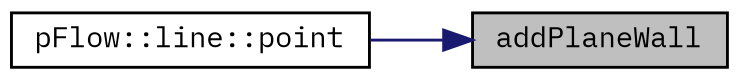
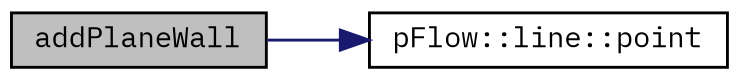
(407, 40) -> (304, 40)
